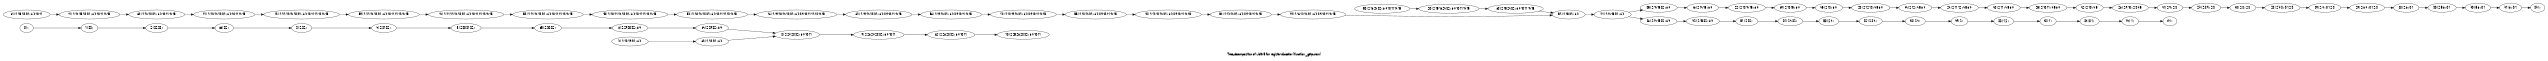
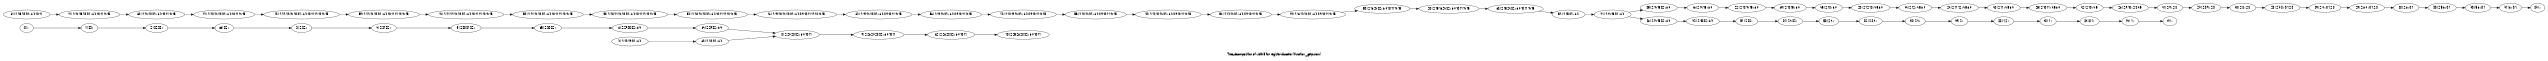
(1448, 16) -> (1348, 12)
